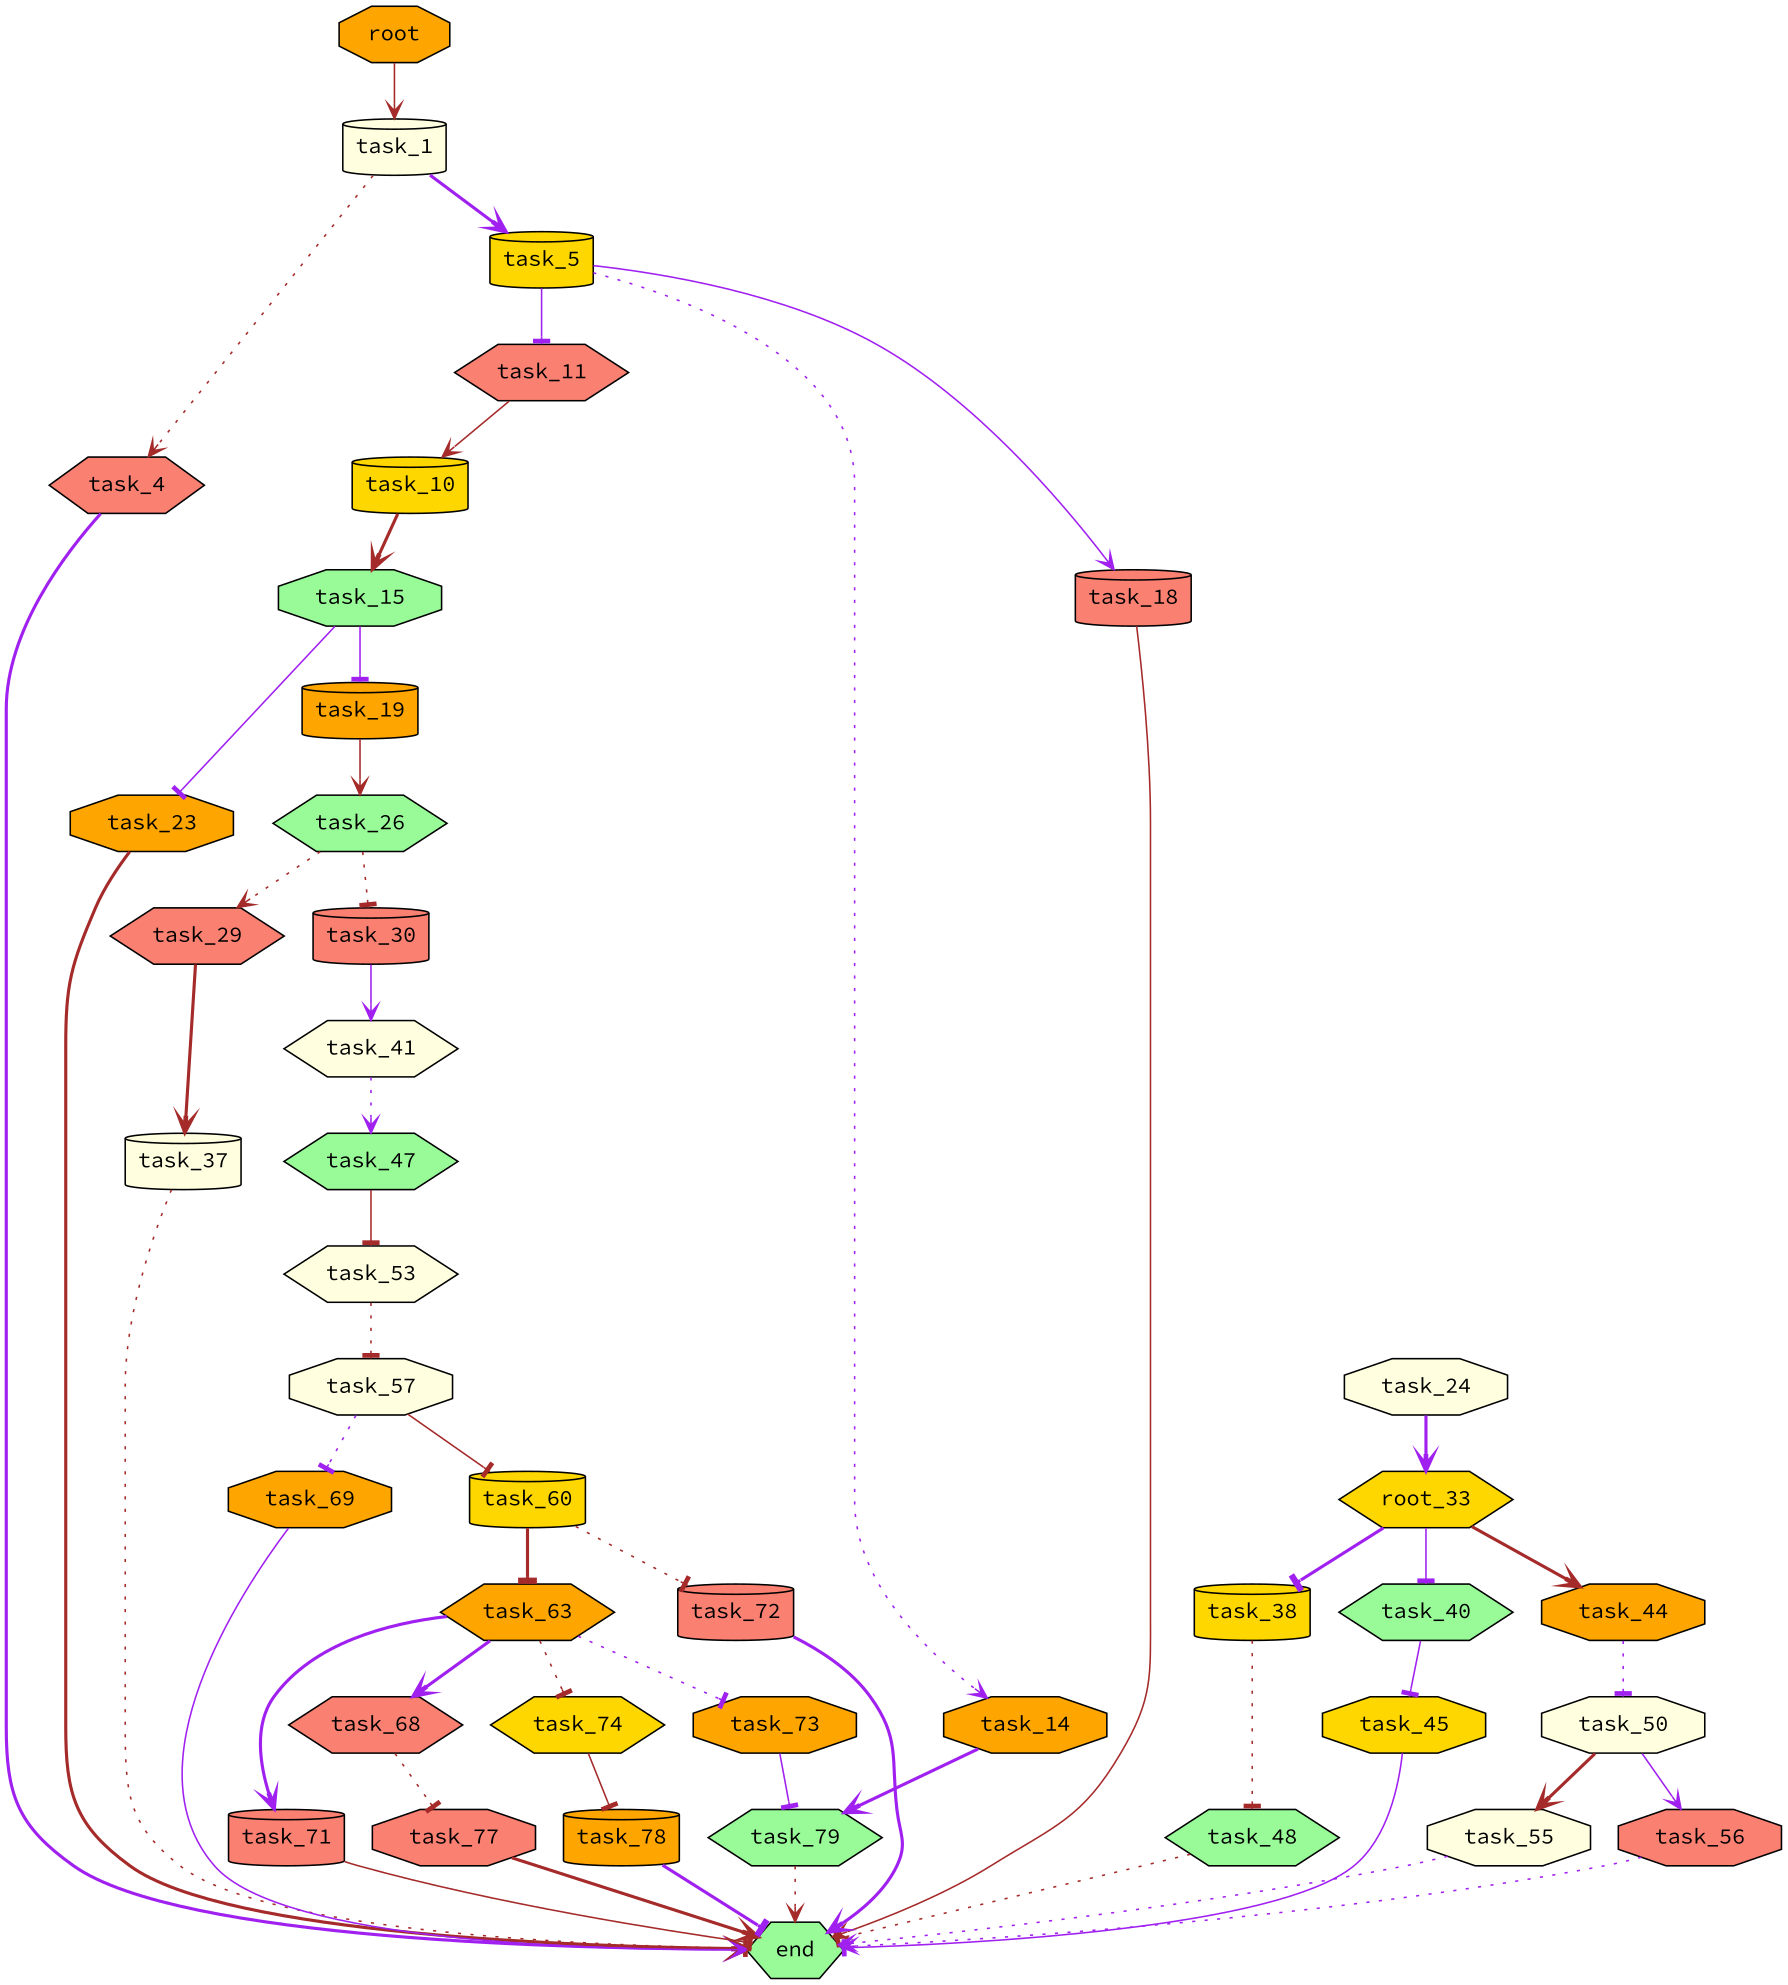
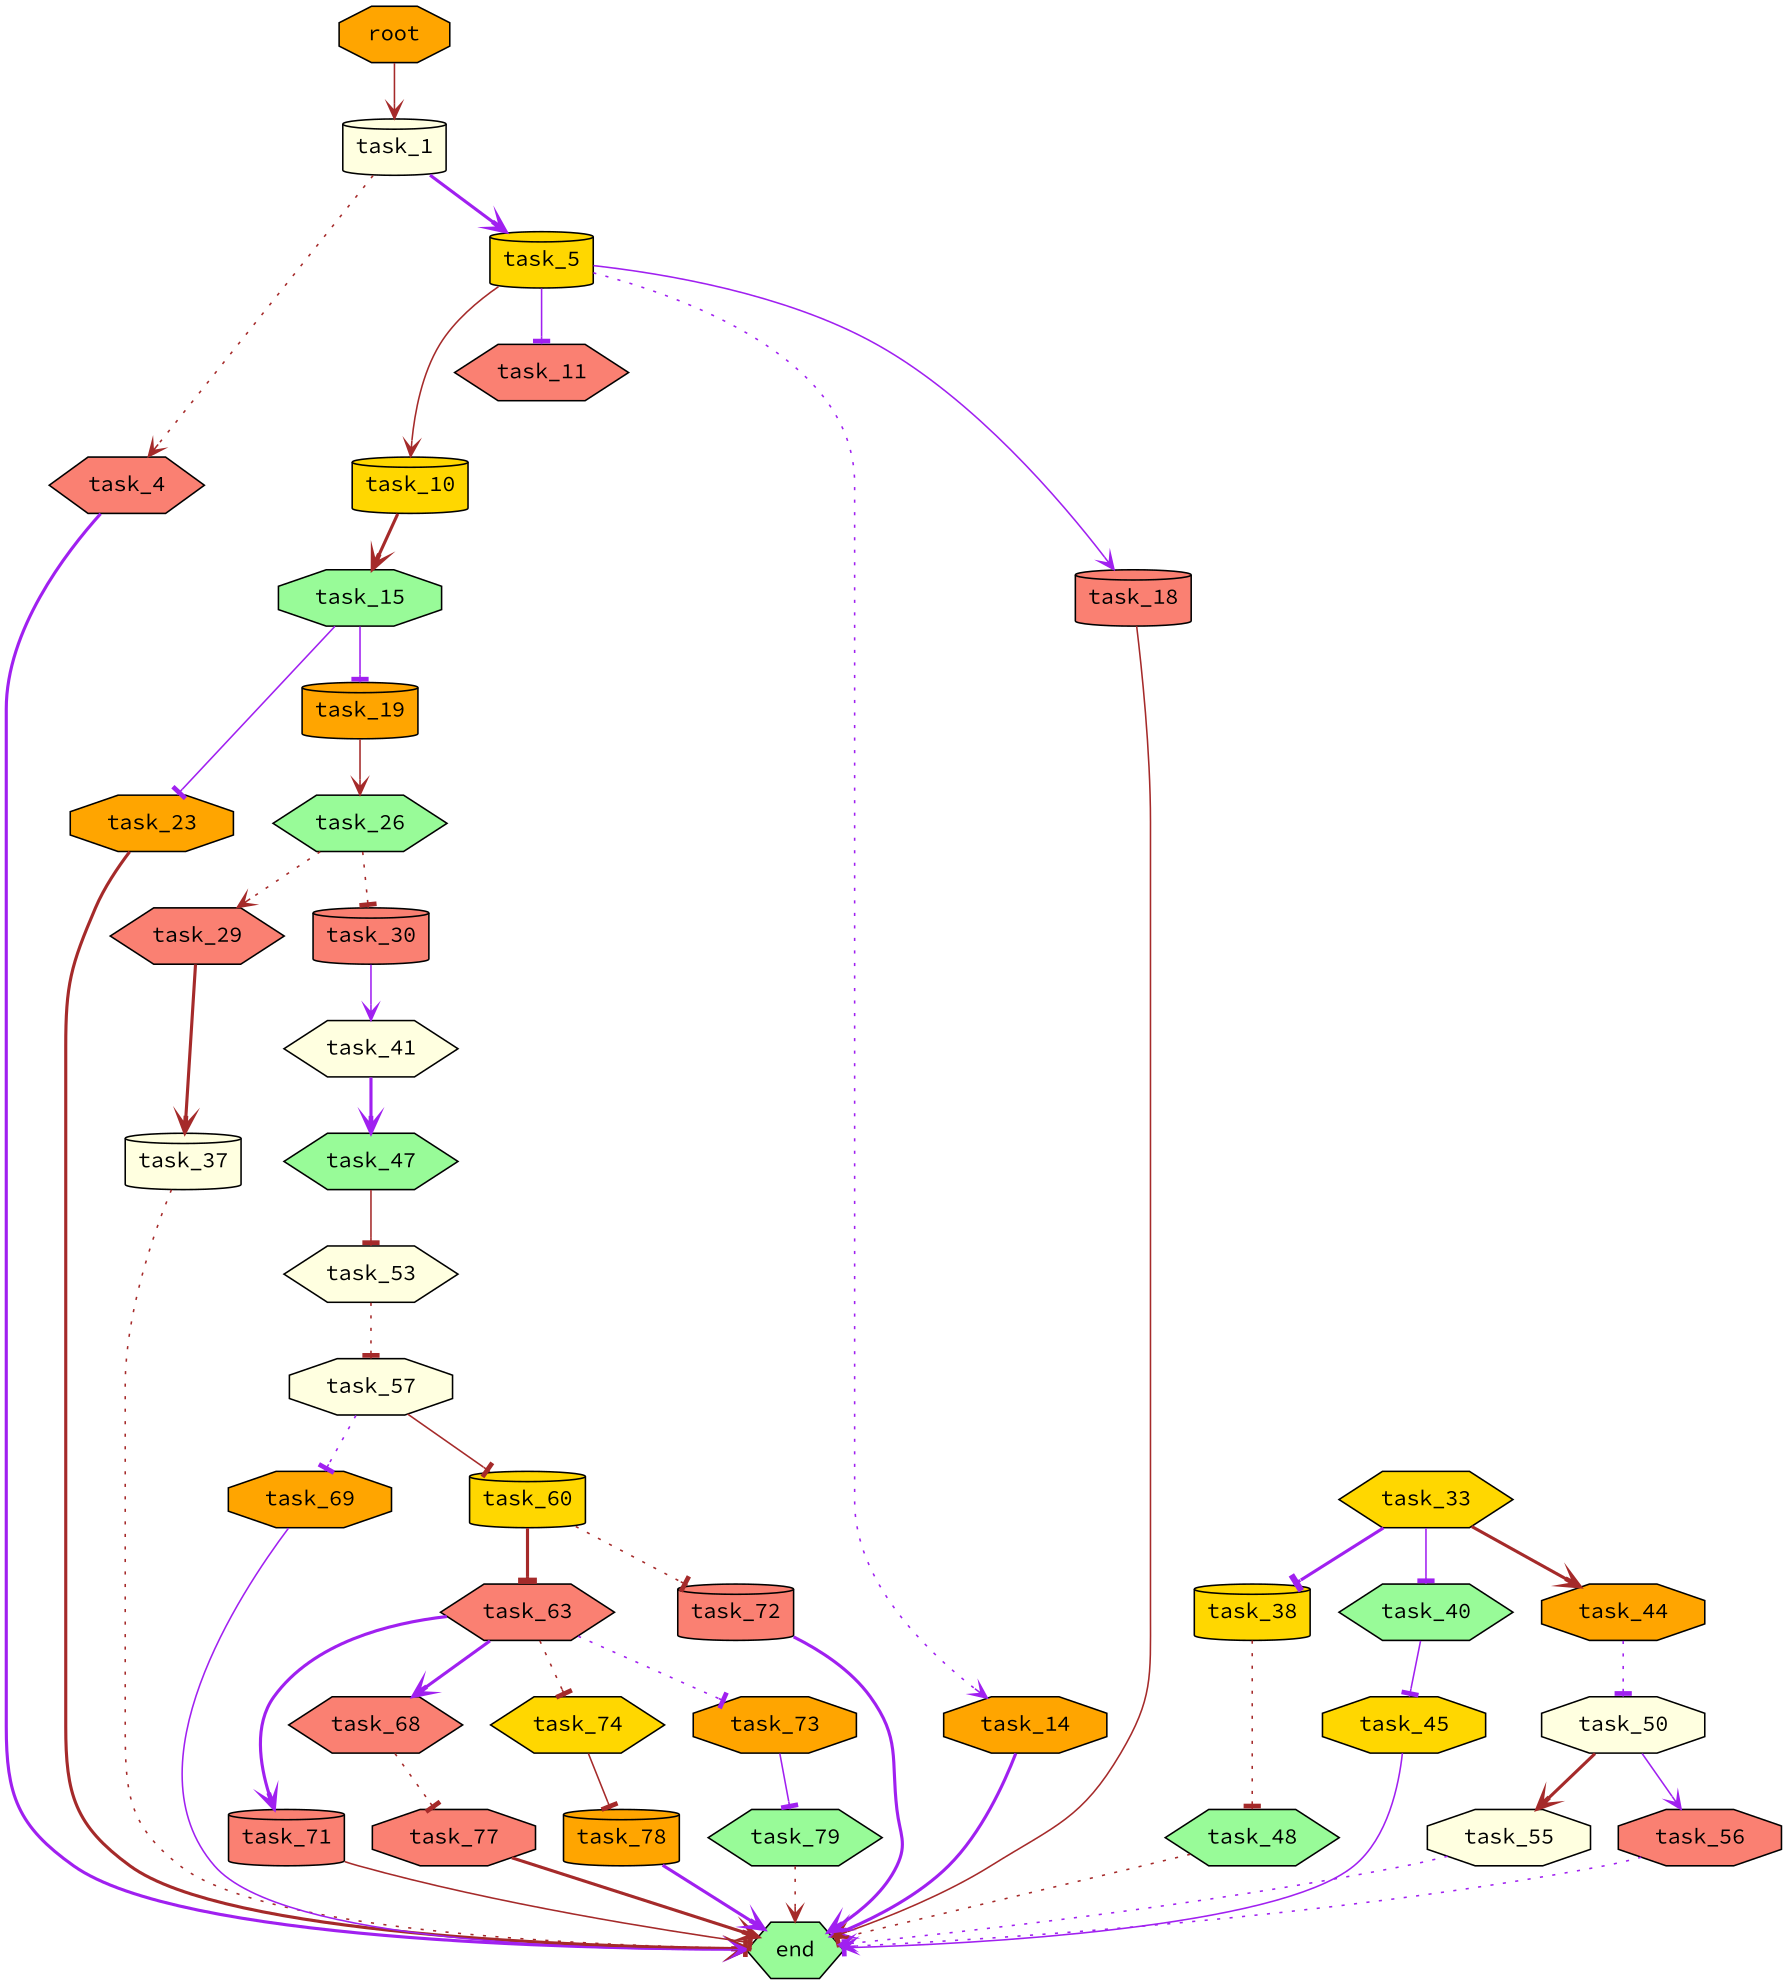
(482, 424) -> (435, 352)
(371, 1097) -> (371, 1097)
(1426, 1387) -> none
(1426, 1500) -> (1426, 1500)
(527, 1612) -> (527, 1612)
(918, 1777) -> (952, 1862)
(710, 1895) -> (710, 1895)
